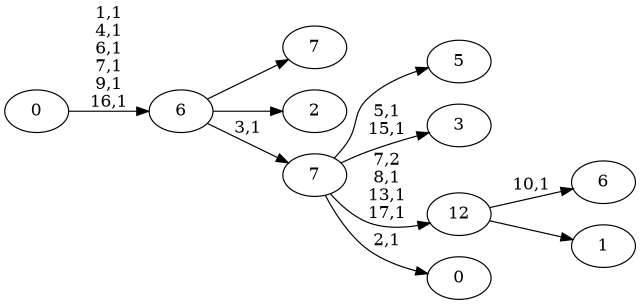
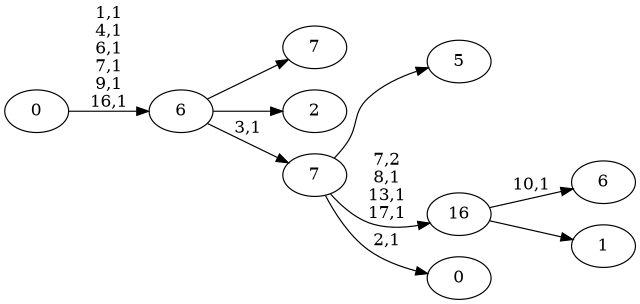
(459, 125) -> none
(459, 214) -> (459, 214)
